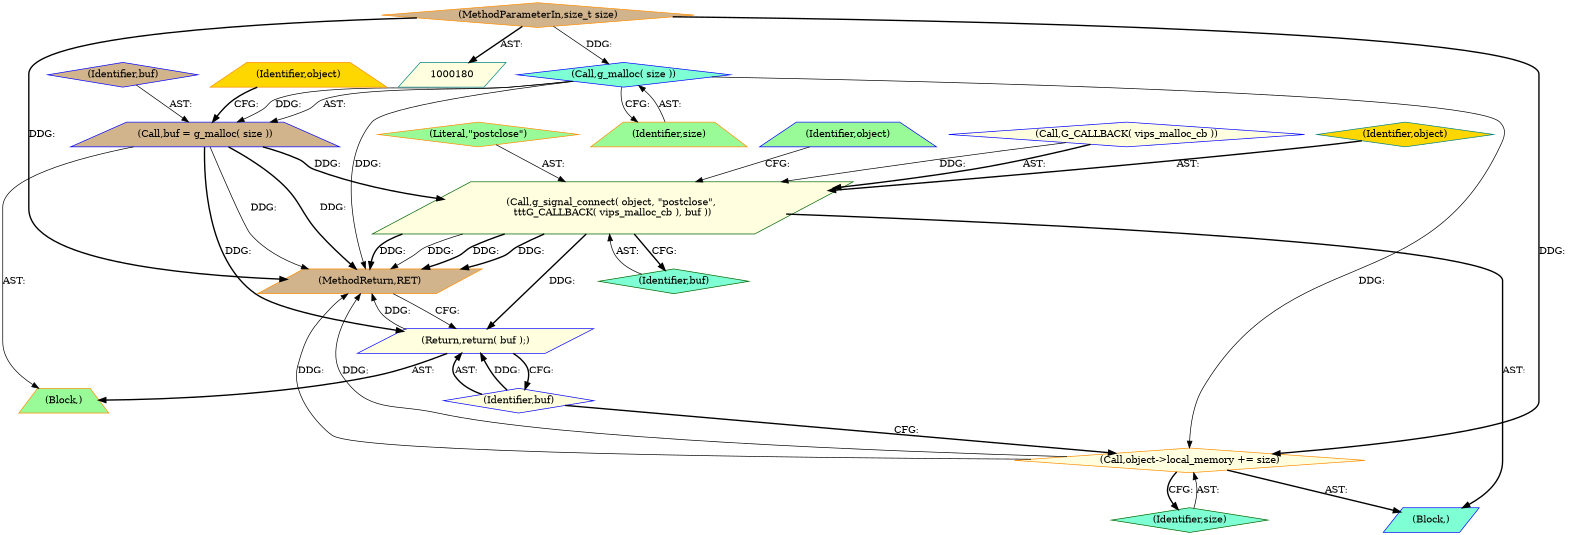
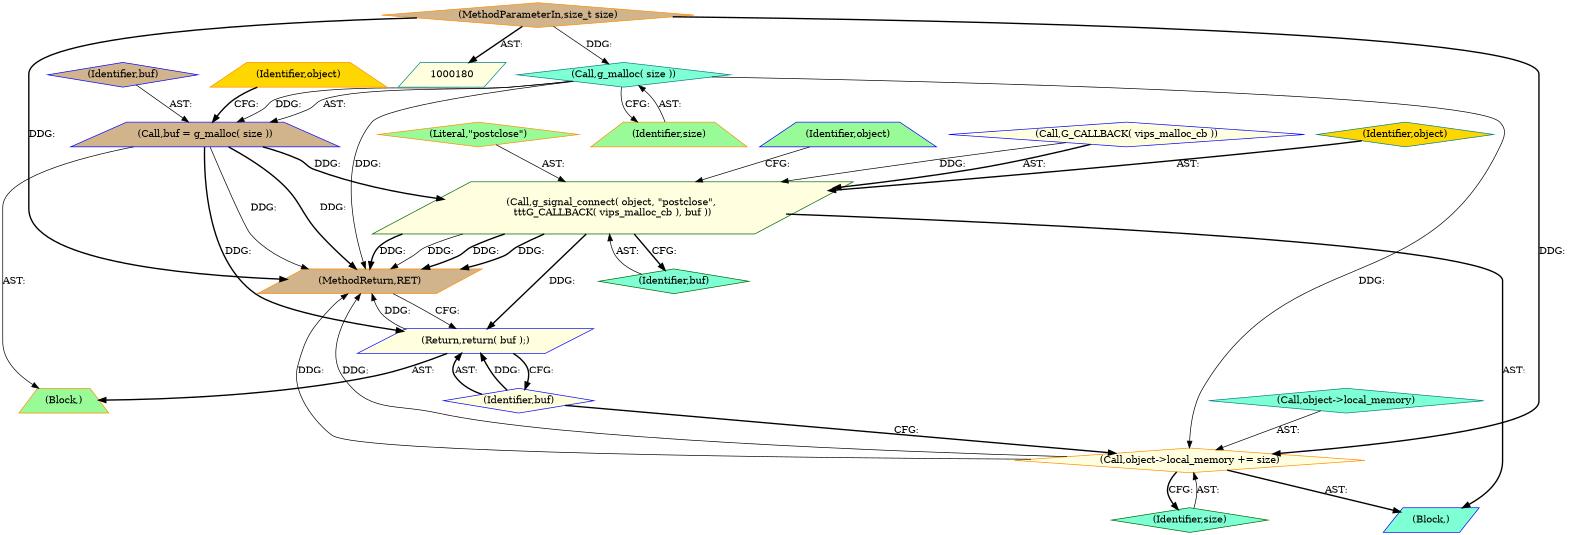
(624, 75) -> (624, 75)
none -> (1346, 401)
